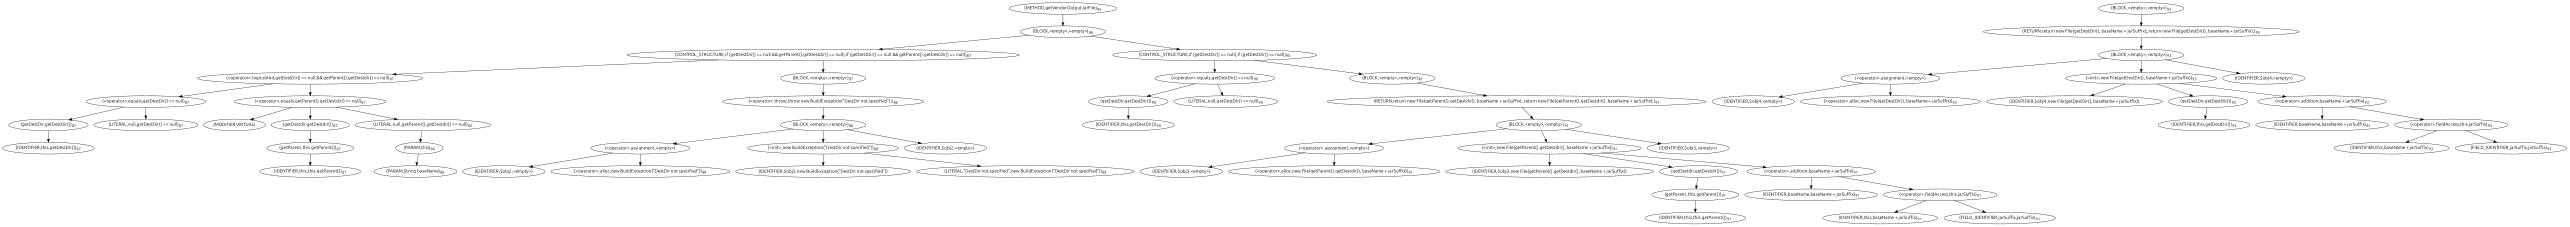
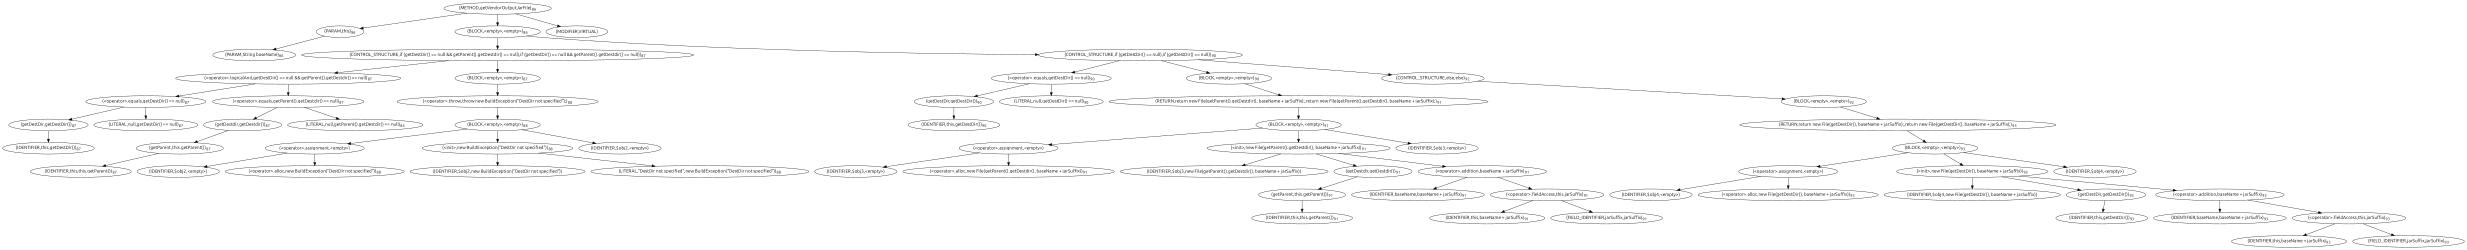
none -> (1433, 78)
(273, 113) -> (537, 20)
(421, 135) -> (415, 21)
